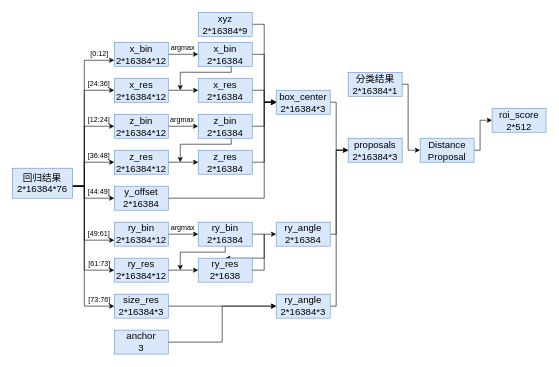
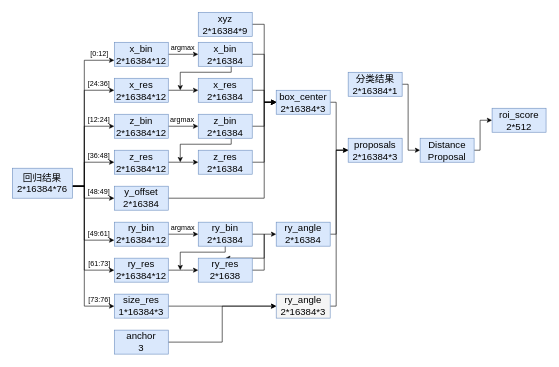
(99, 192) -> (99, 192)
(141, 306) -> (141, 306)
(303, 306) -> (303, 306)
